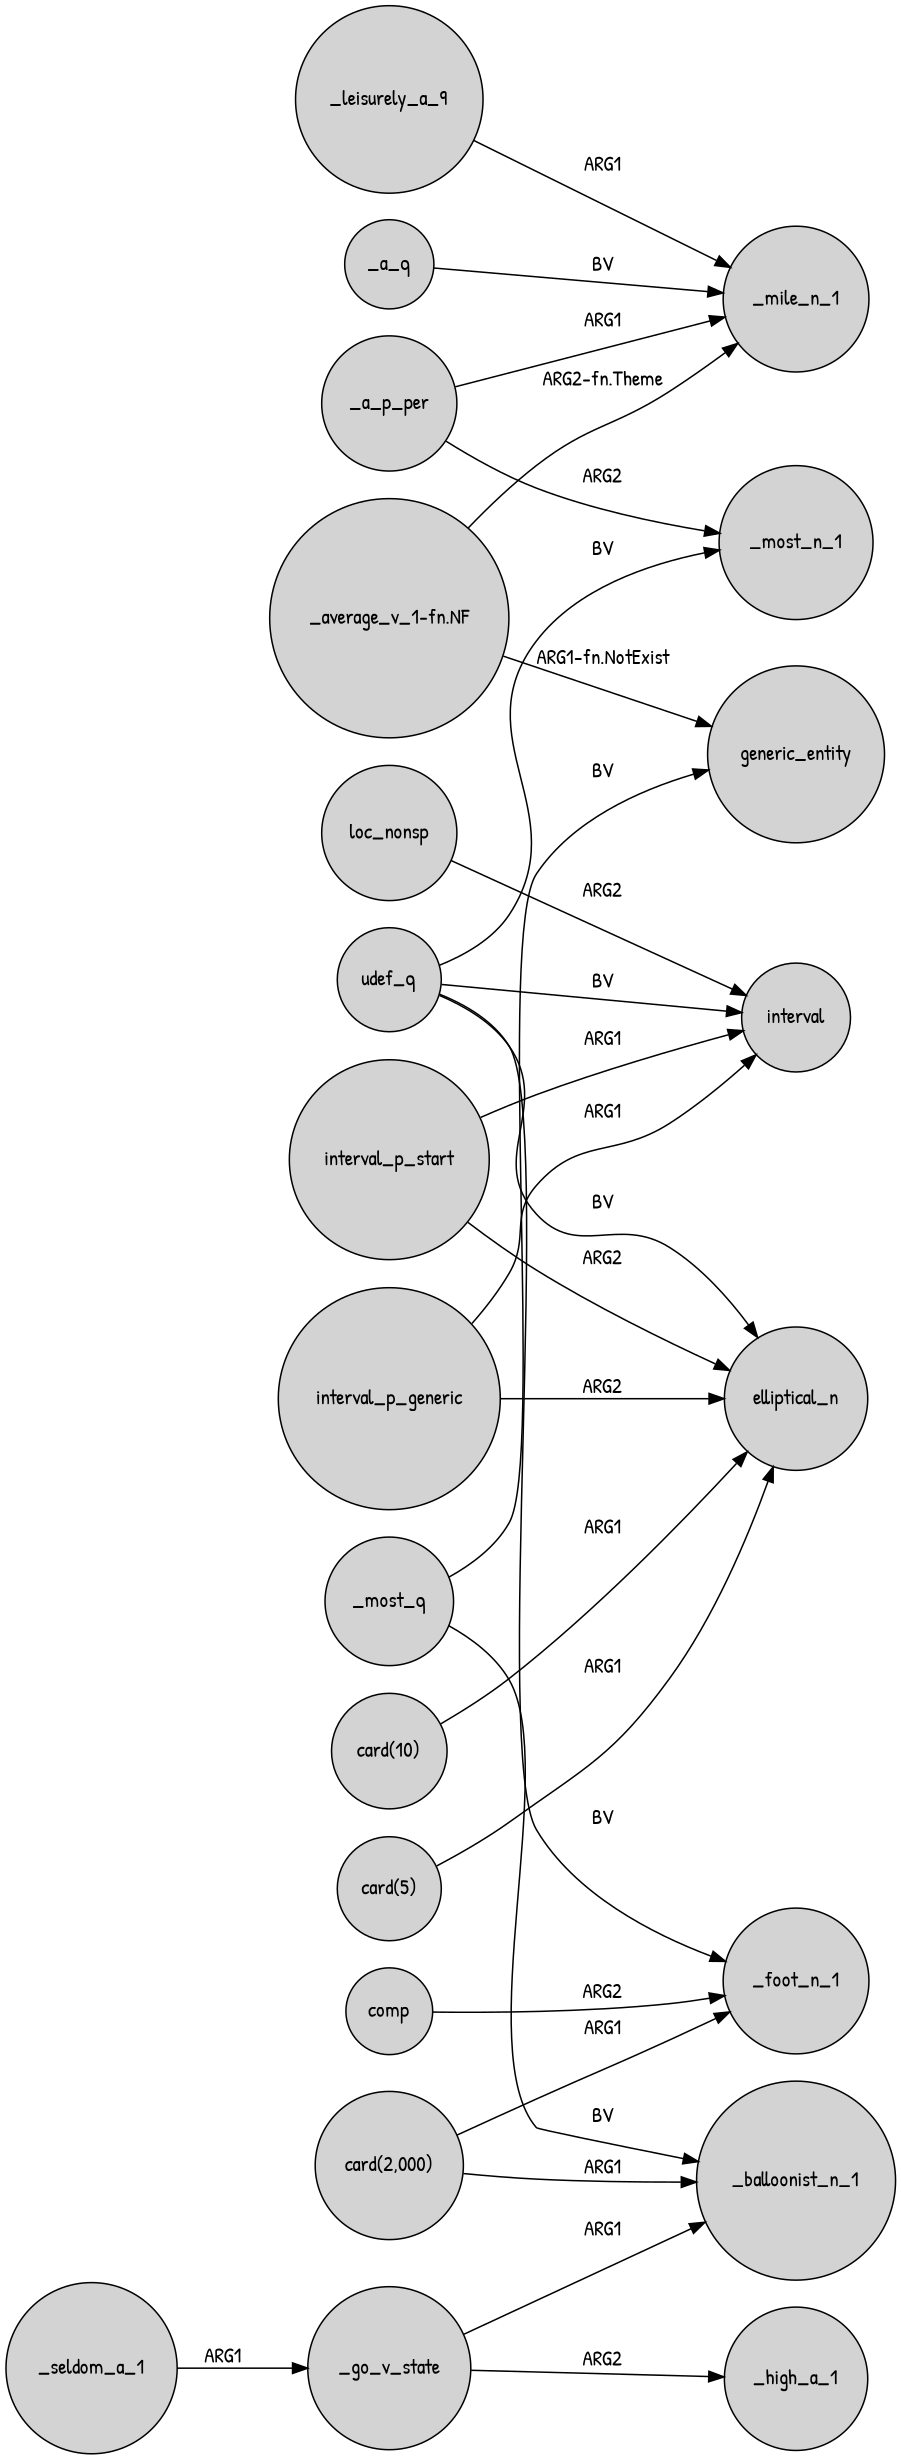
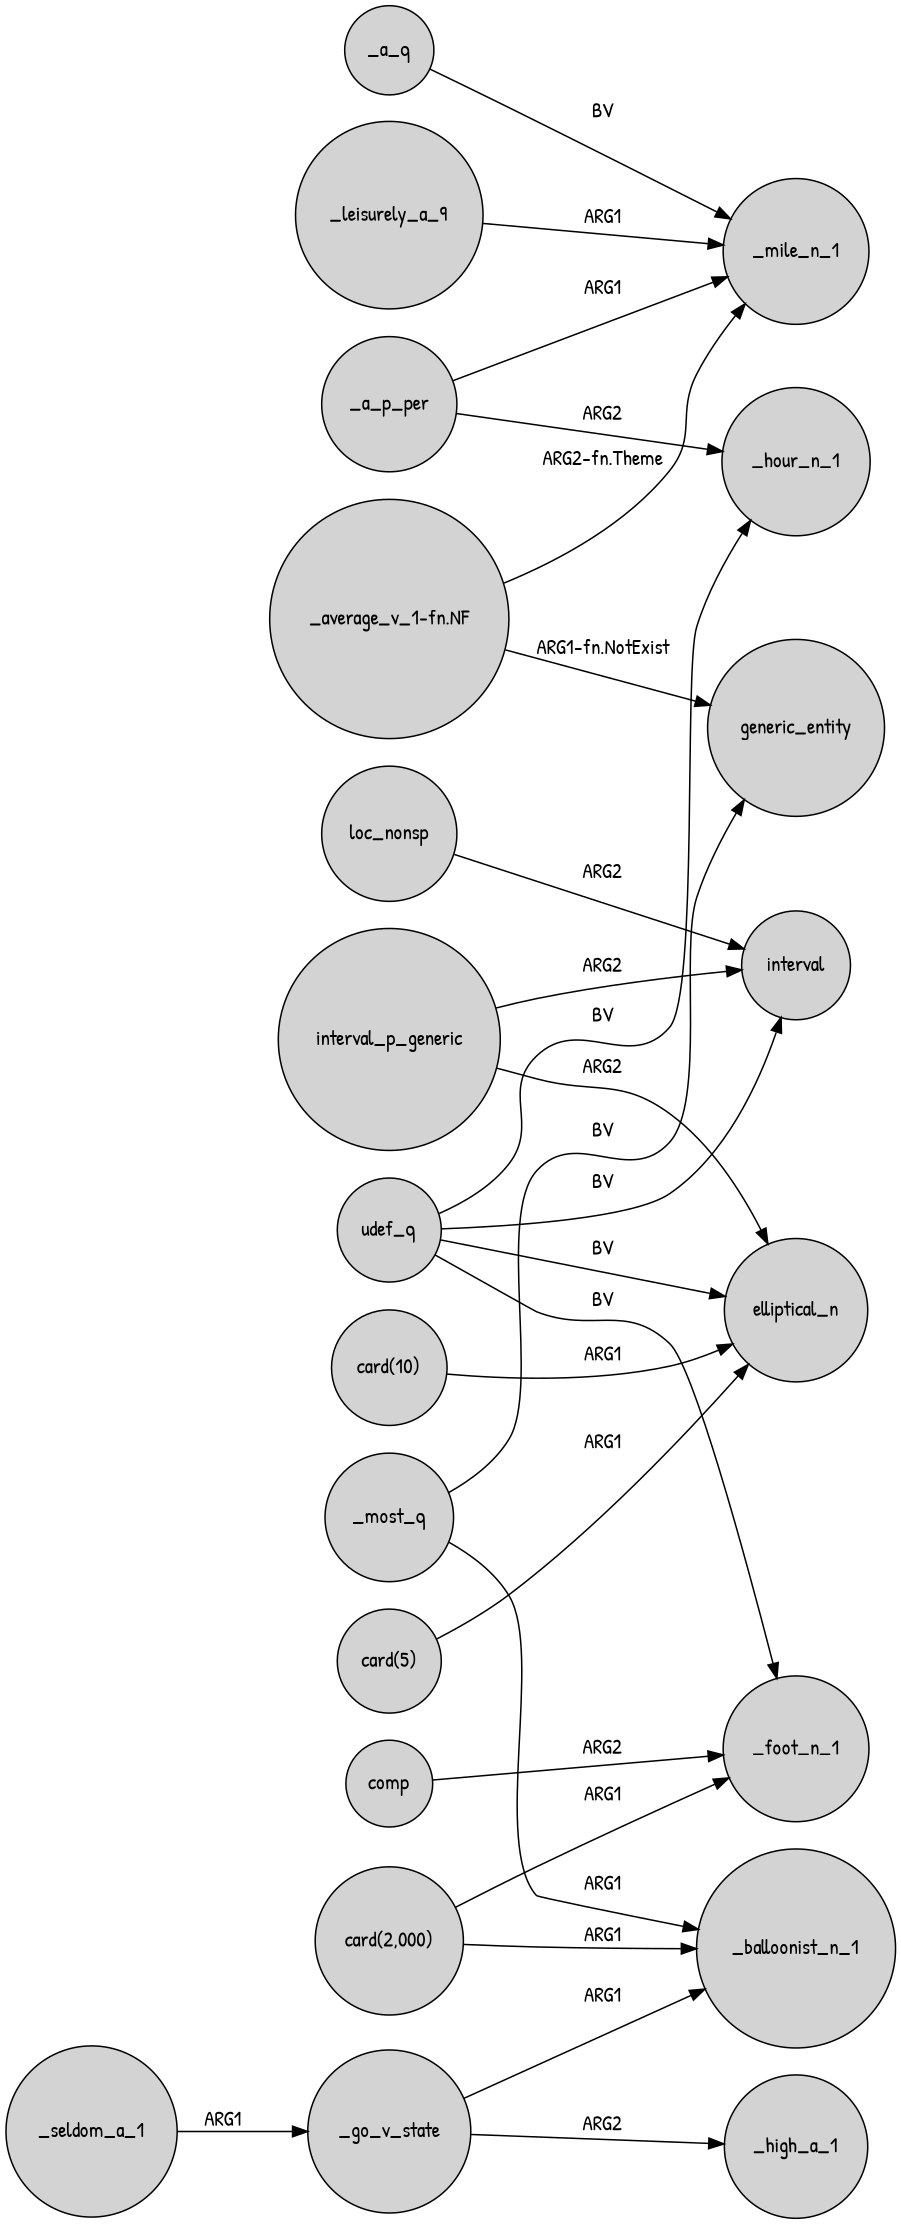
(796, 543) -> (796, 462)
(603, 1112) -> (603, 966)
(389, 1160) -> none
(603, 2116) -> (603, 1884)
